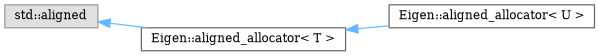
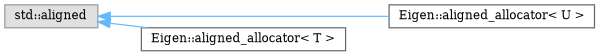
(373, 27) -> (250, 16)
